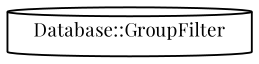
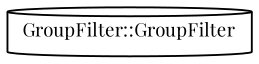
(130, 32) -> (130, 32)
